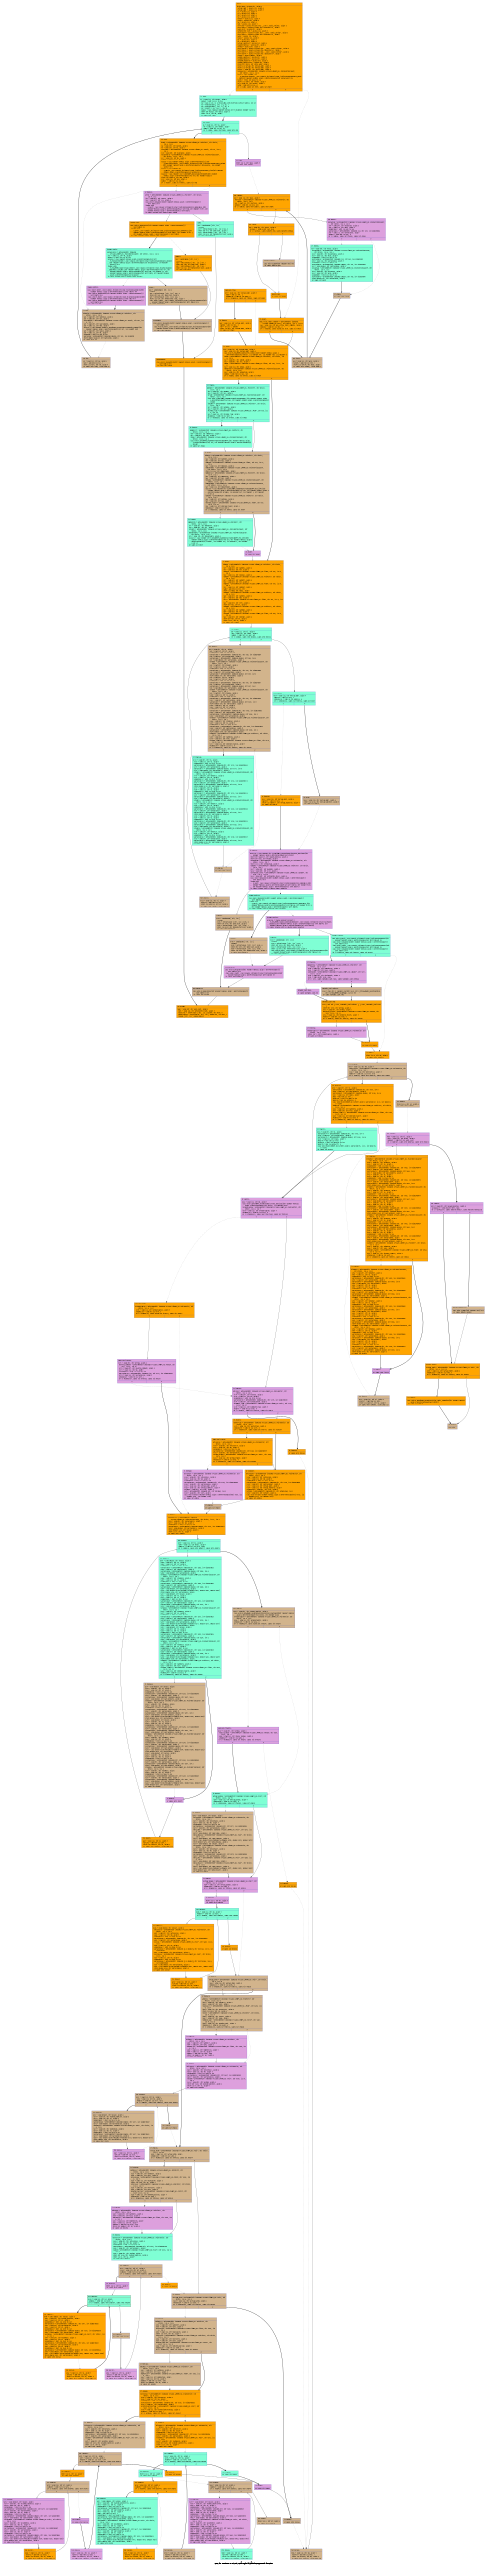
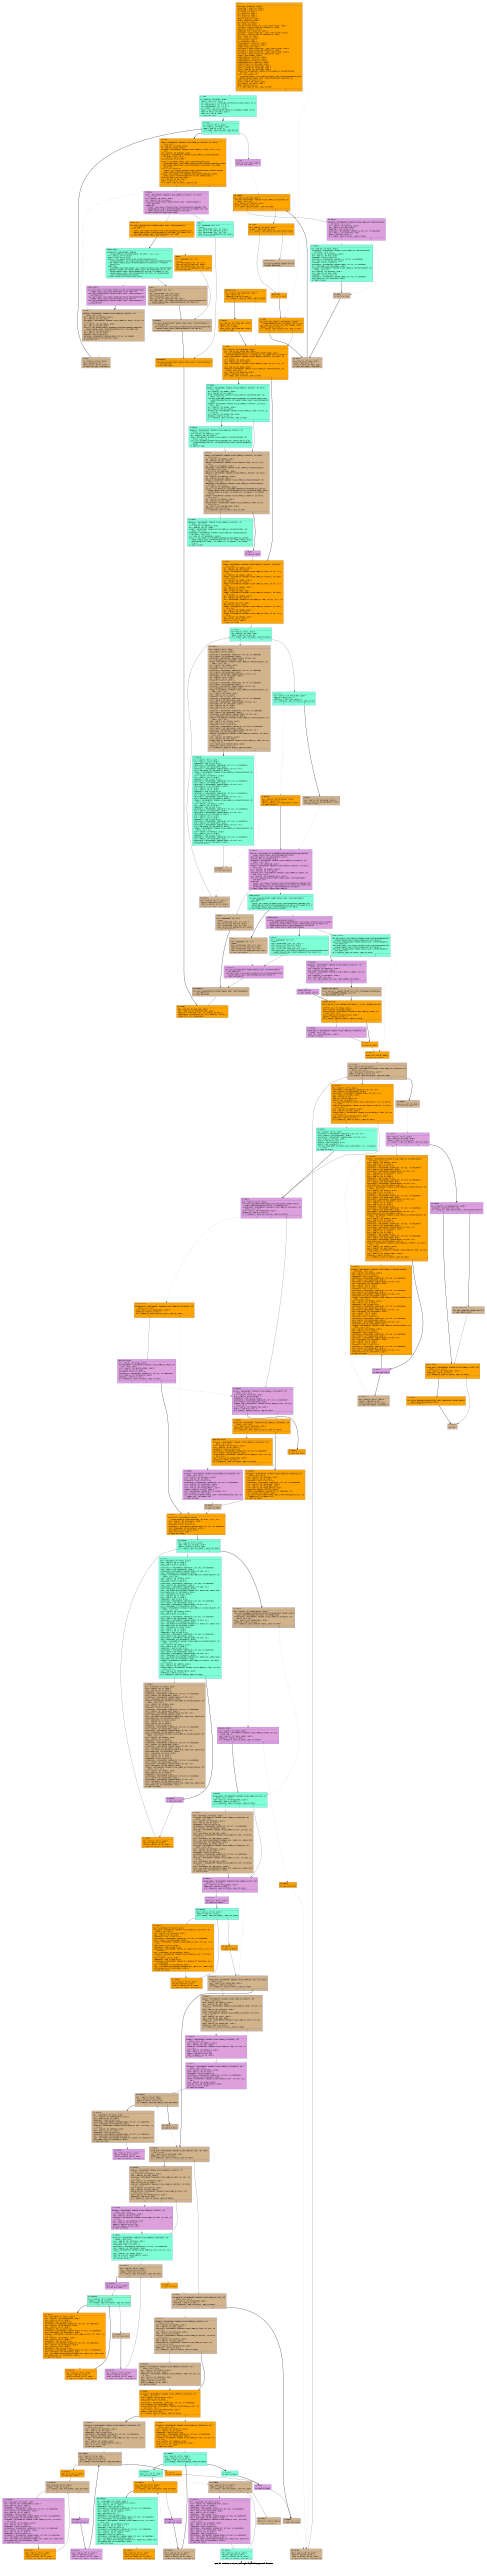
(380, 1361) -> (382, 1362)
none -> (173, 2521)
